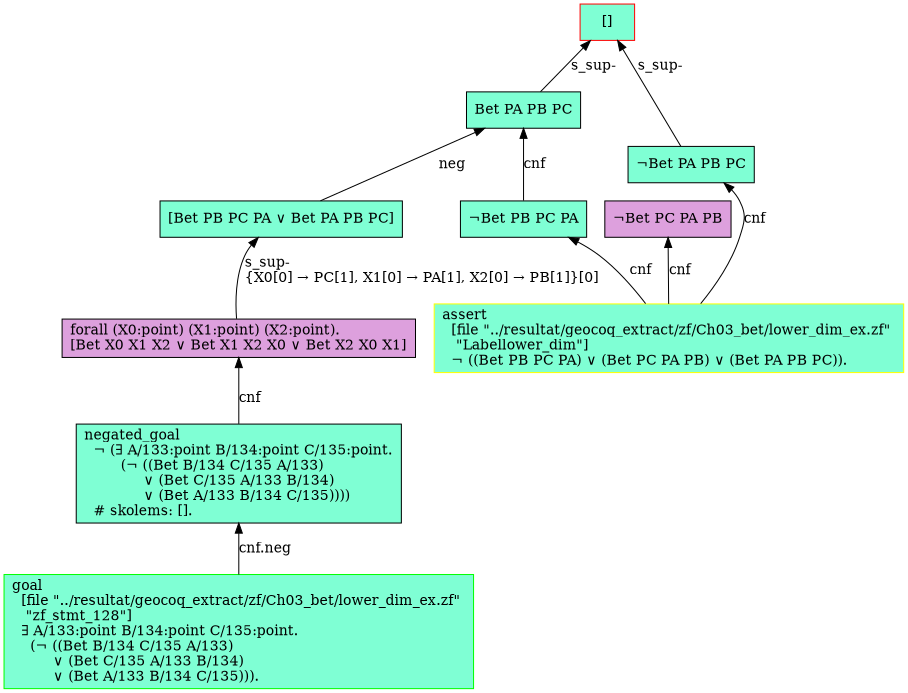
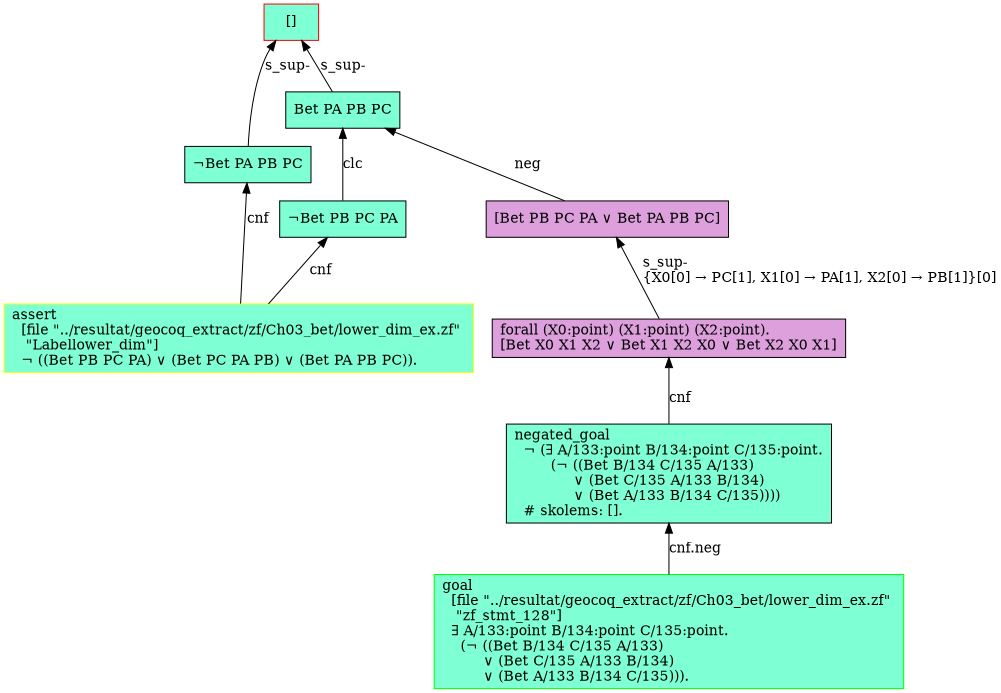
(535, 165) -> (353, 165)
(281, 219) -> (607, 219)
(668, 219) -> none
